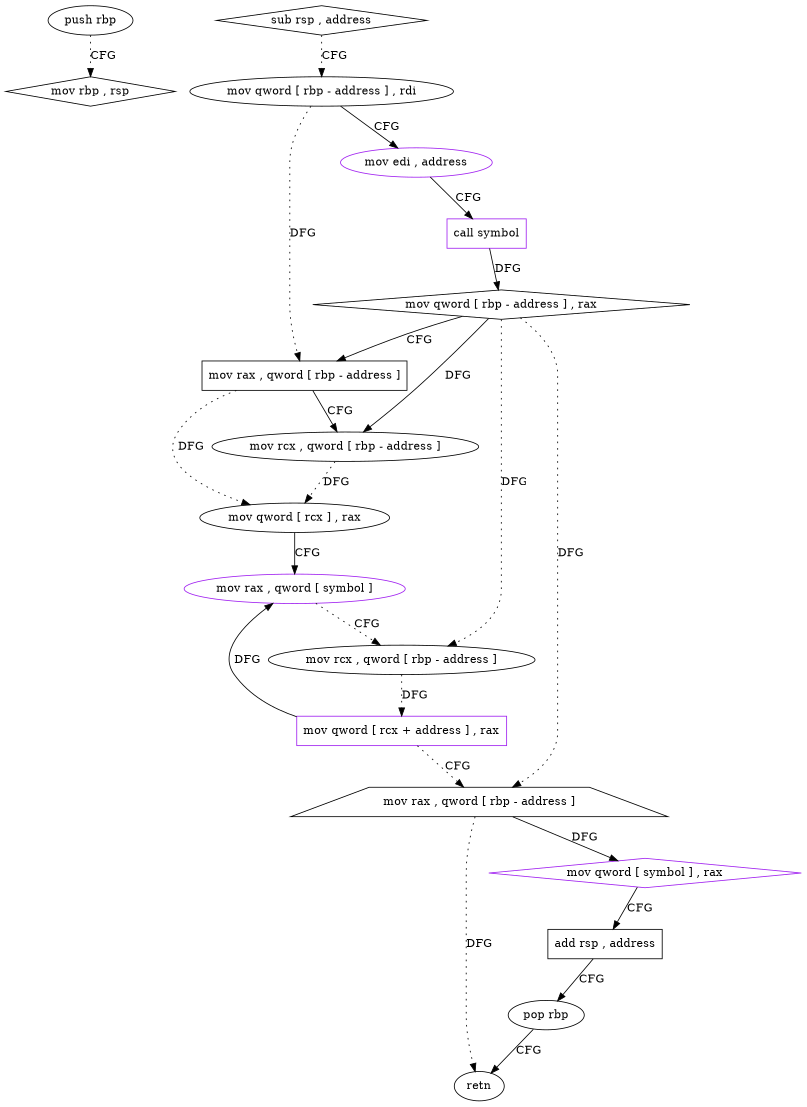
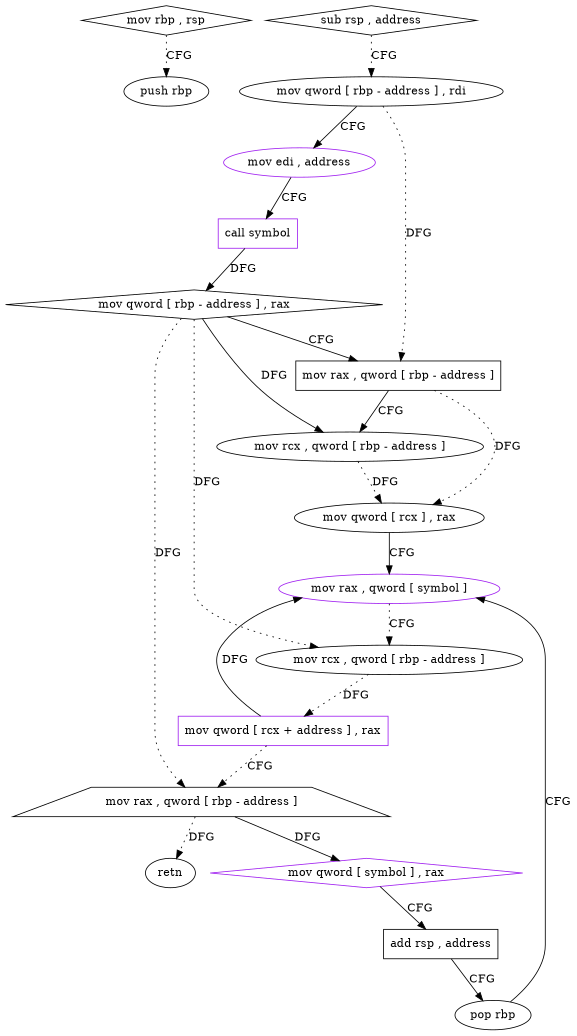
(91, 52) -> (166, 52)
(515, 1048) -> (545, 791)
